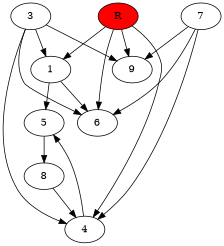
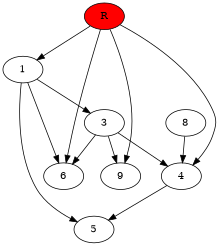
(201, 16) -> none
(39, 39) -> (61, 94)
(44, 146) -> none
